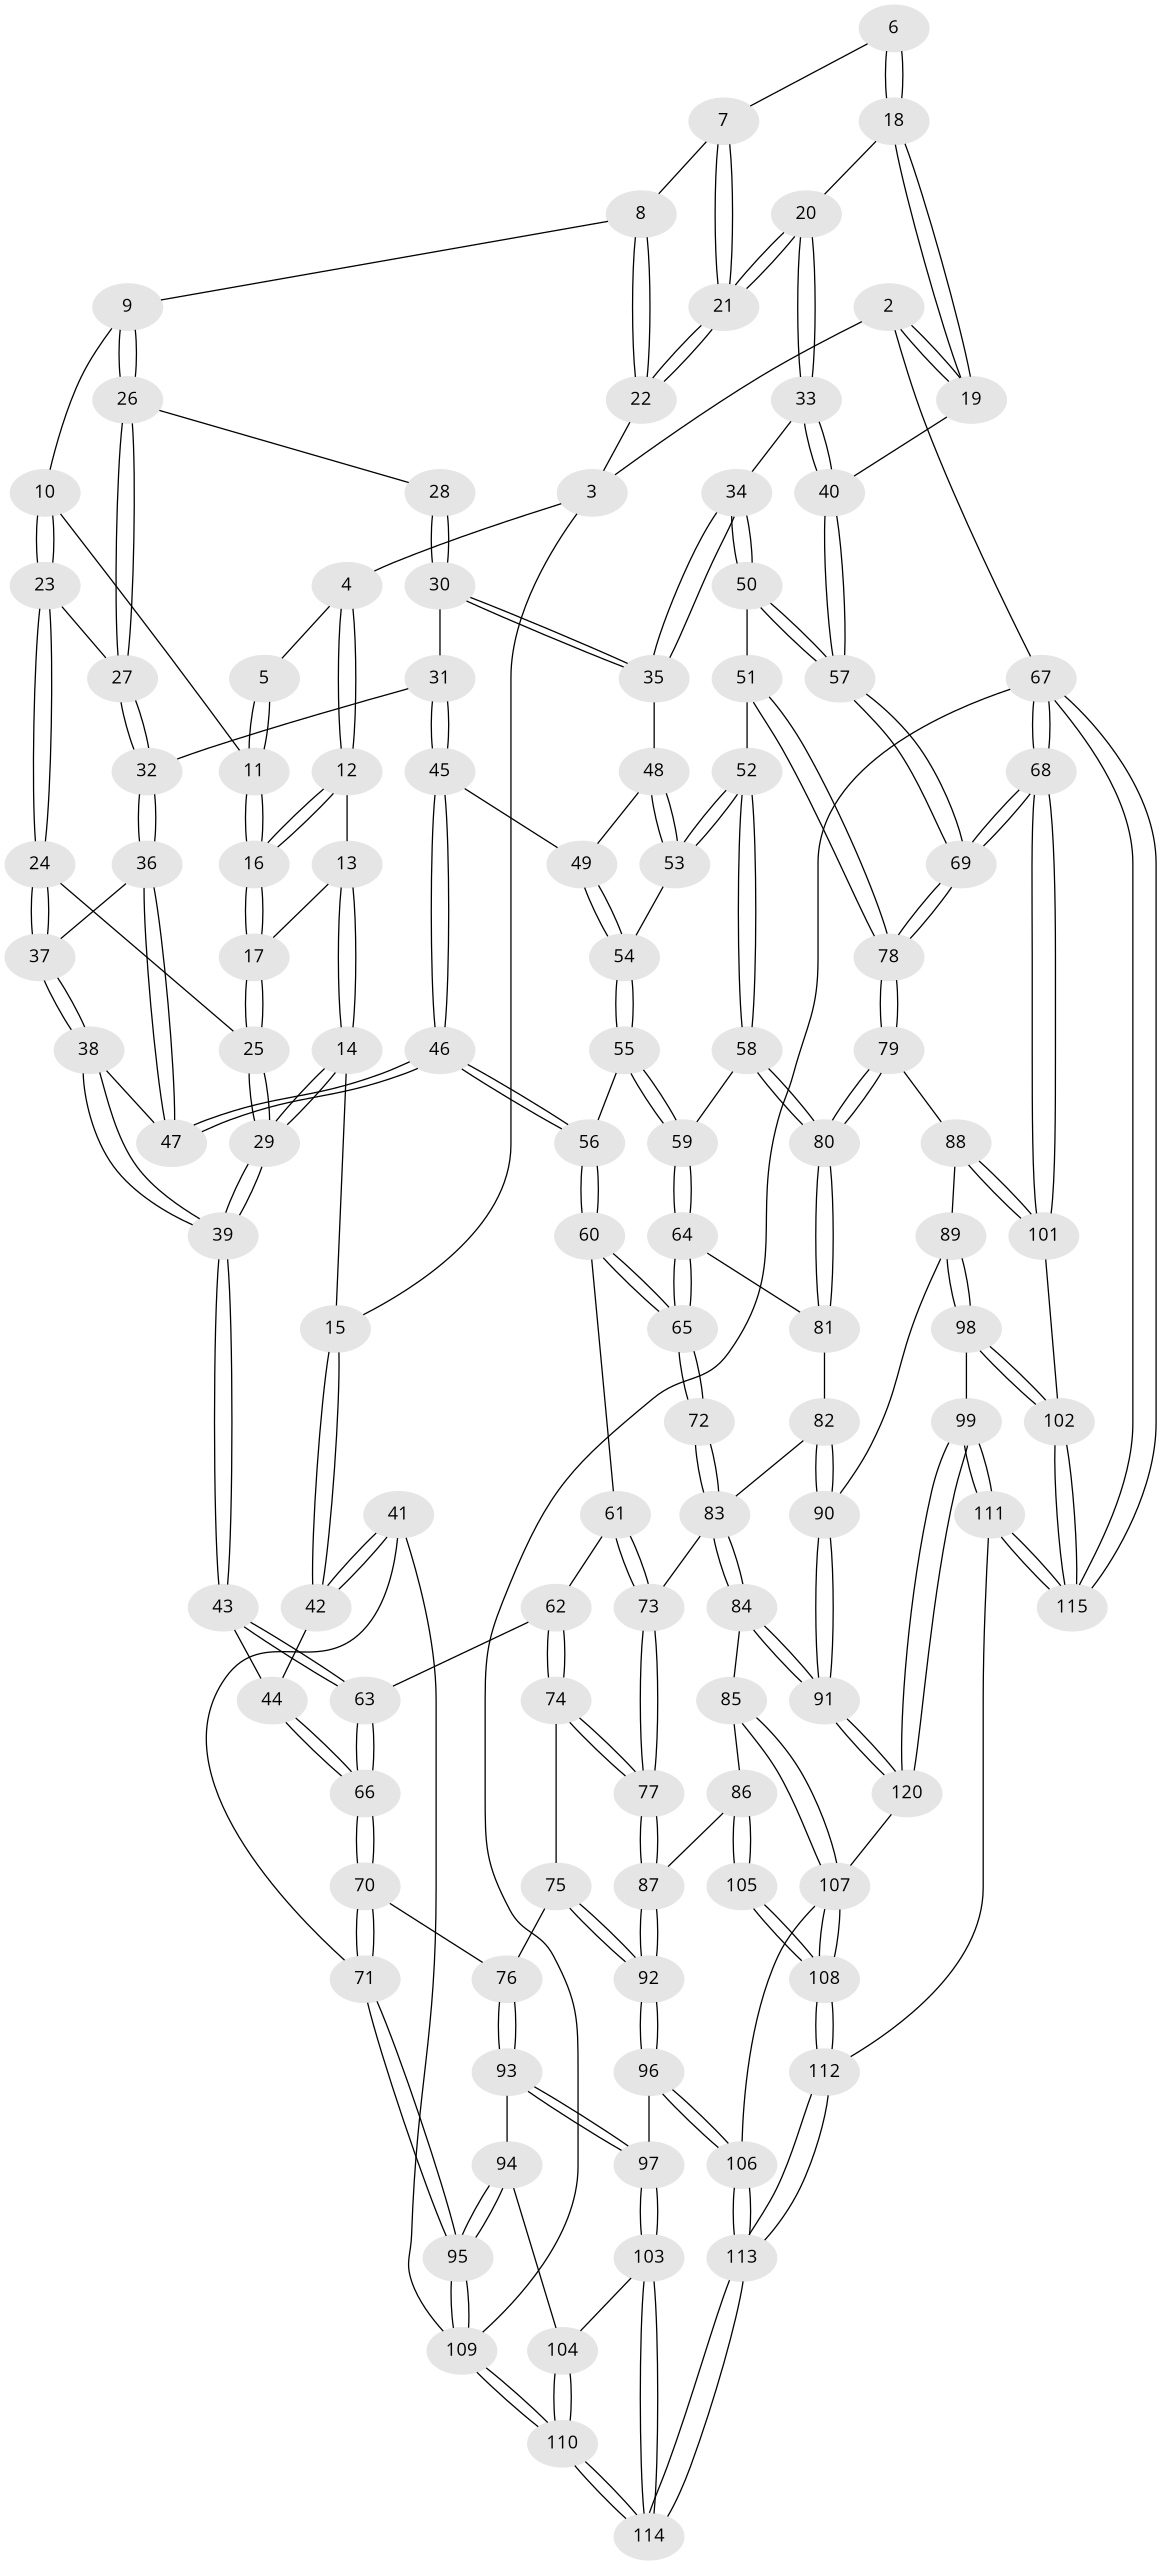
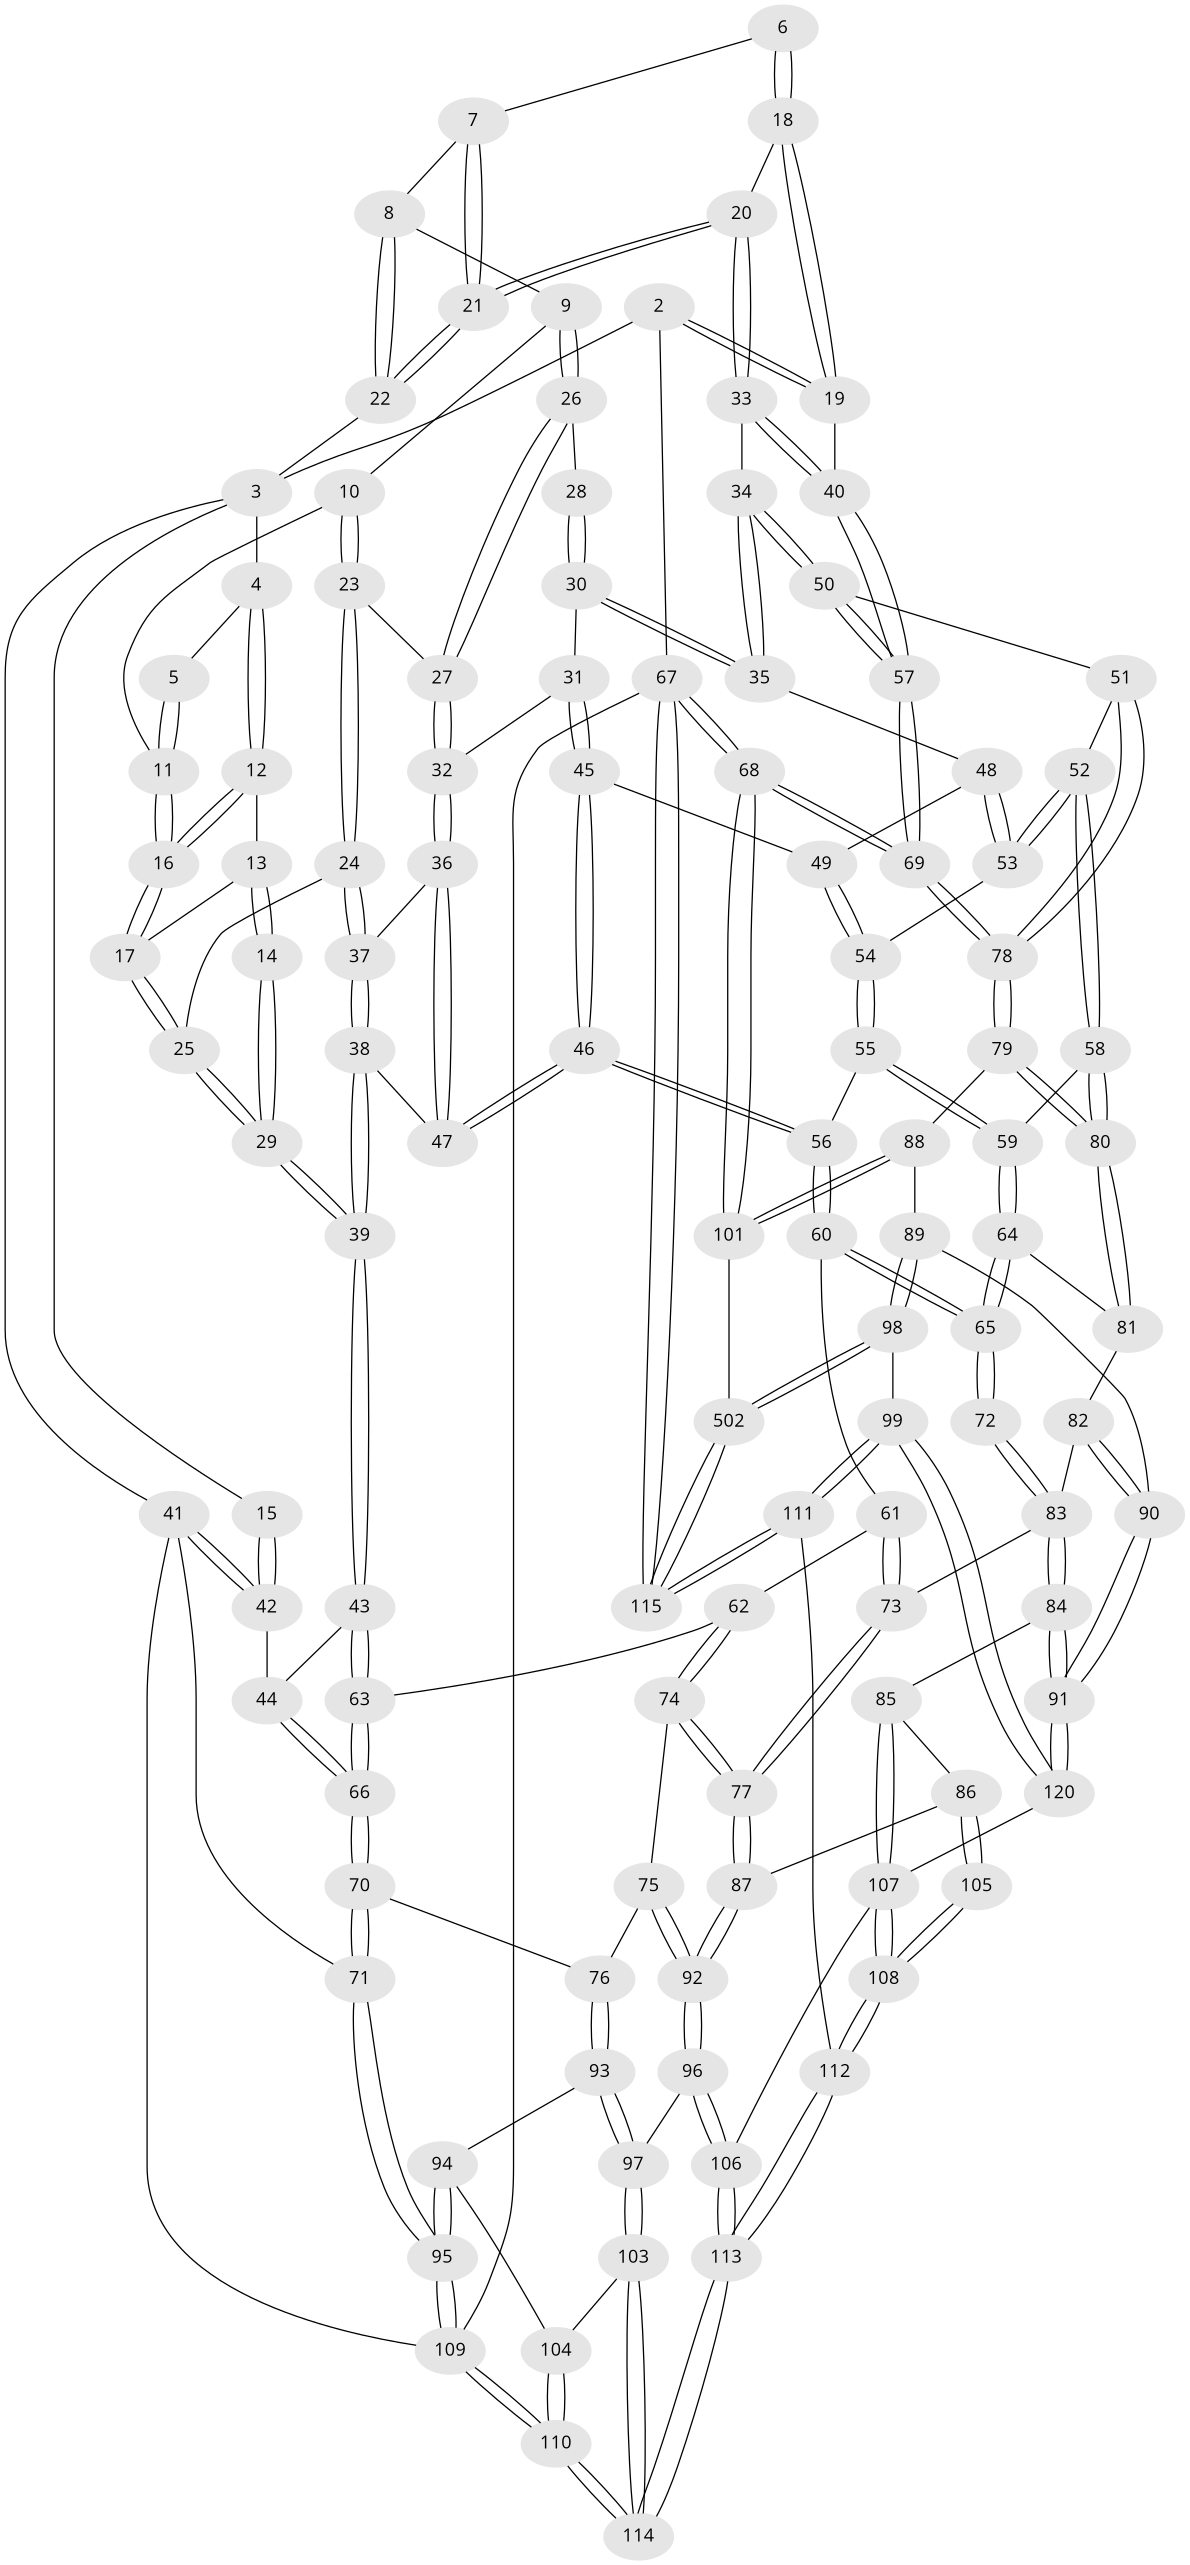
none -> (5, 967)
(341, 1190) -> none
(1059, 1422) -> (729, 1422)
